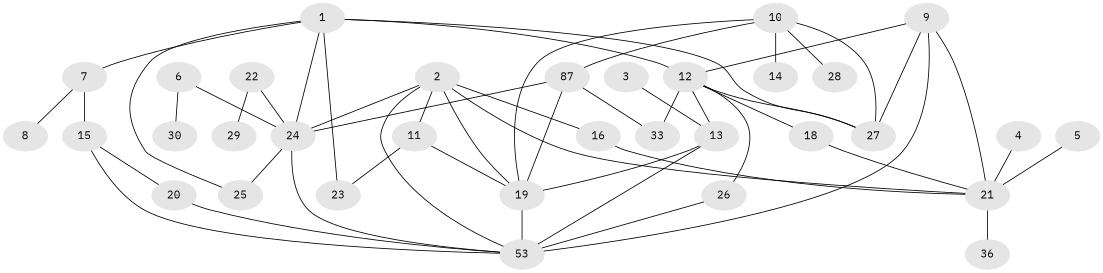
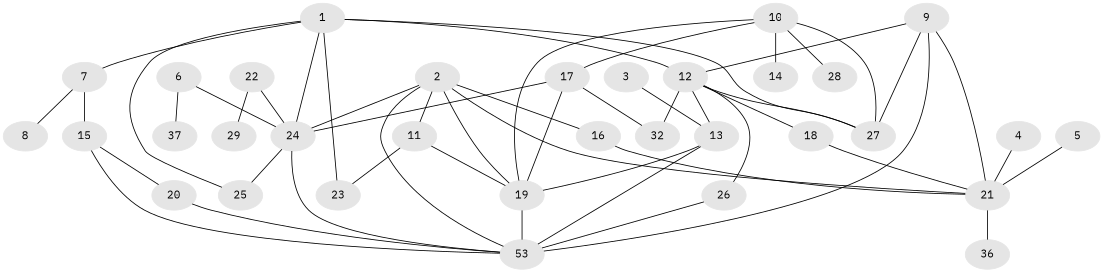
(567, 77) -> (567, 77)
(175, 136) -> (175, 136)
(657, 136) -> (657, 136)
